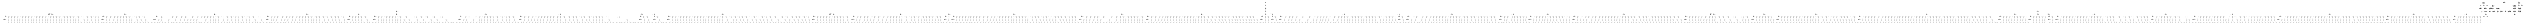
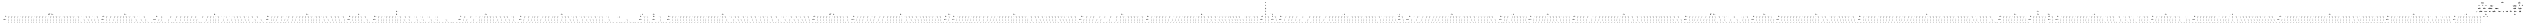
none -> (2494, 12)
